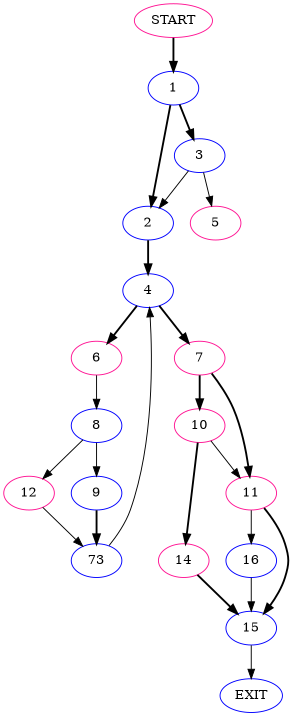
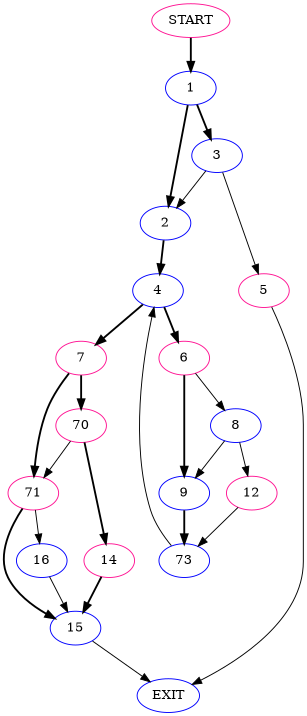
none -> (184, 421)
(200, 426) -> (81, 426)
(251, 493) -> (33, 493)
none -> (303, 514)
